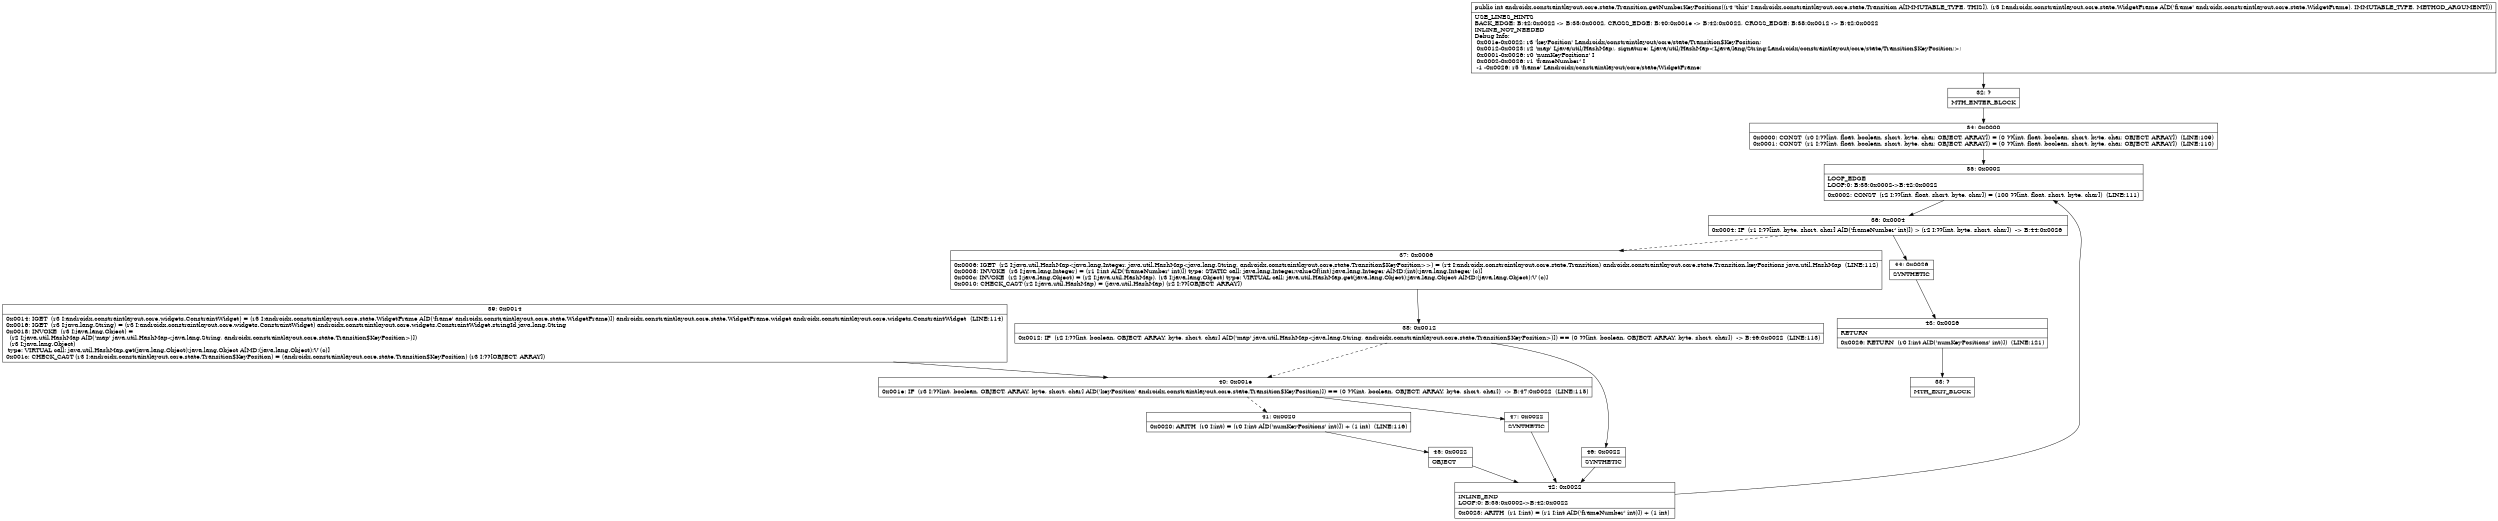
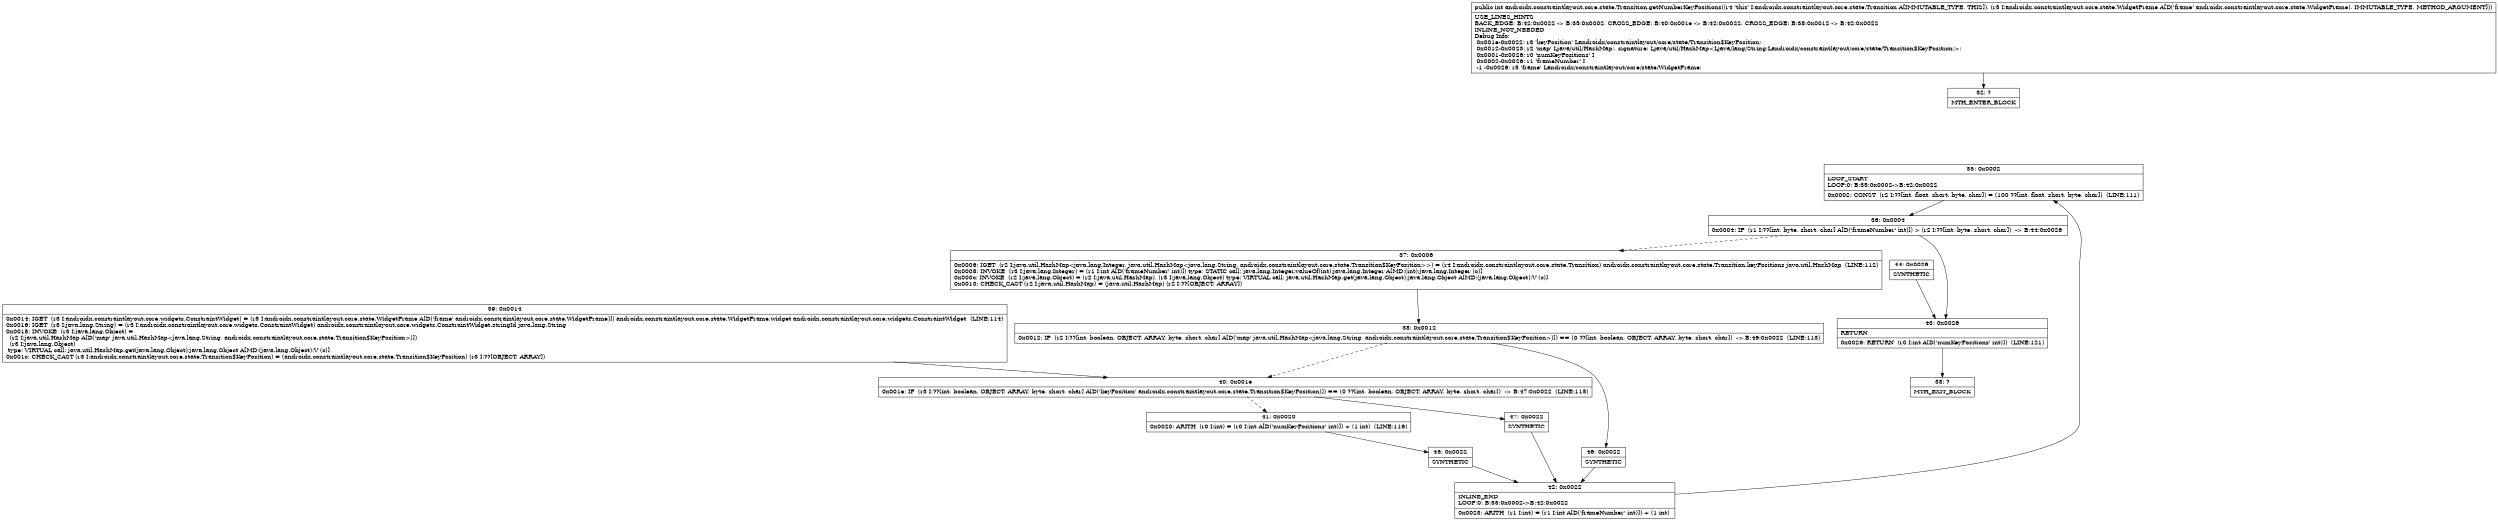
(1984, 136) -> none
(1847, 179) -> (1848, 179)
(1899, 246) -> (1945, 270)
(1444, 462) -> (1450, 462)
